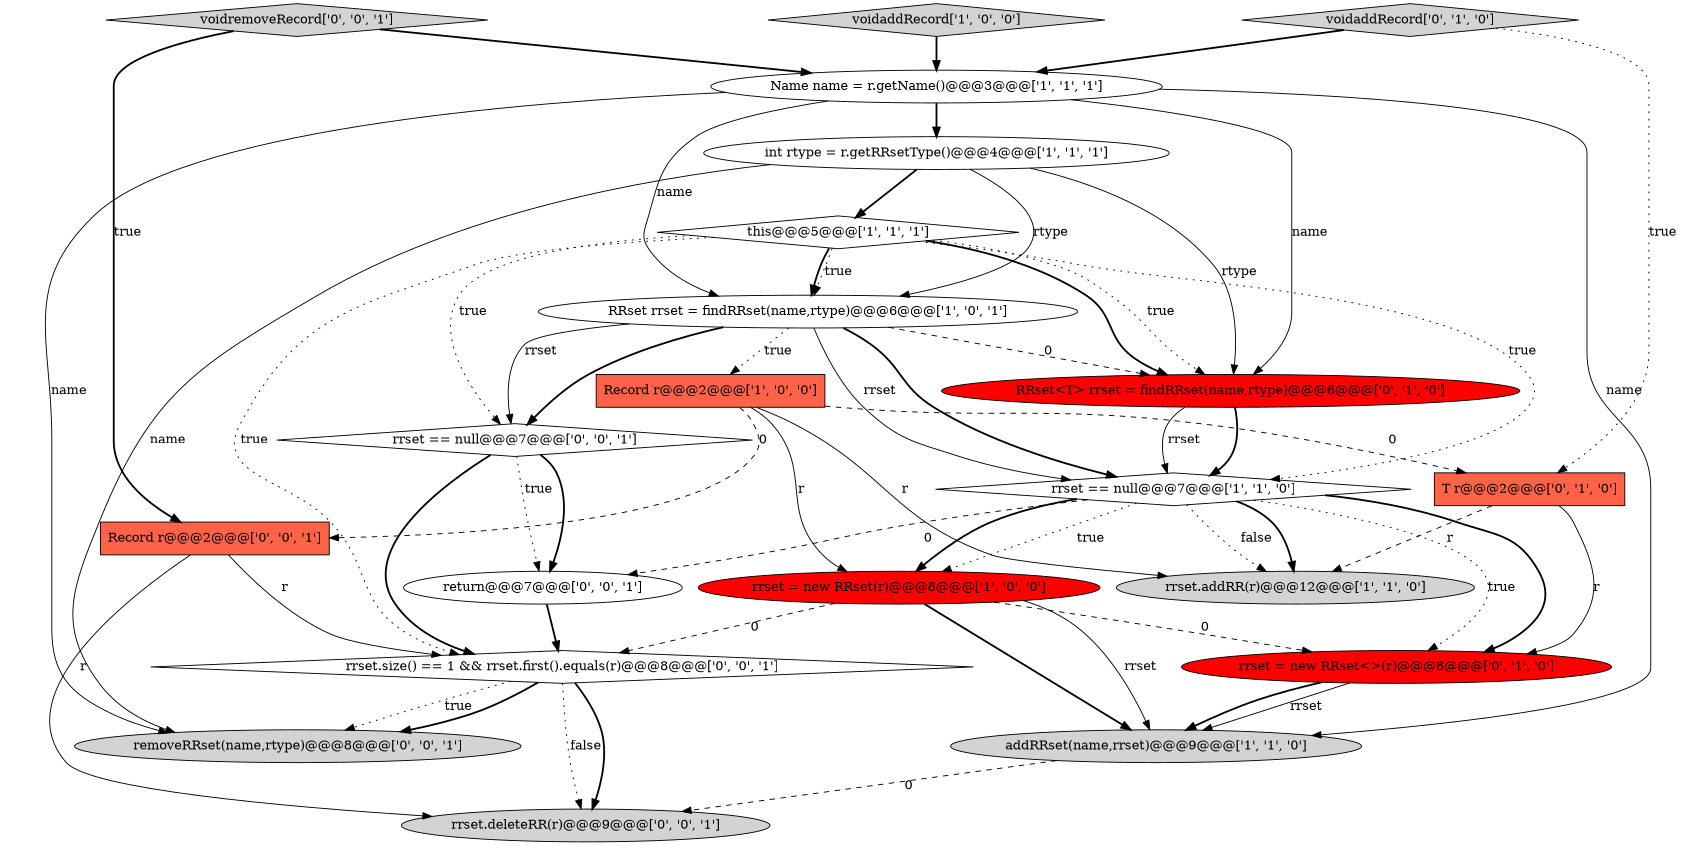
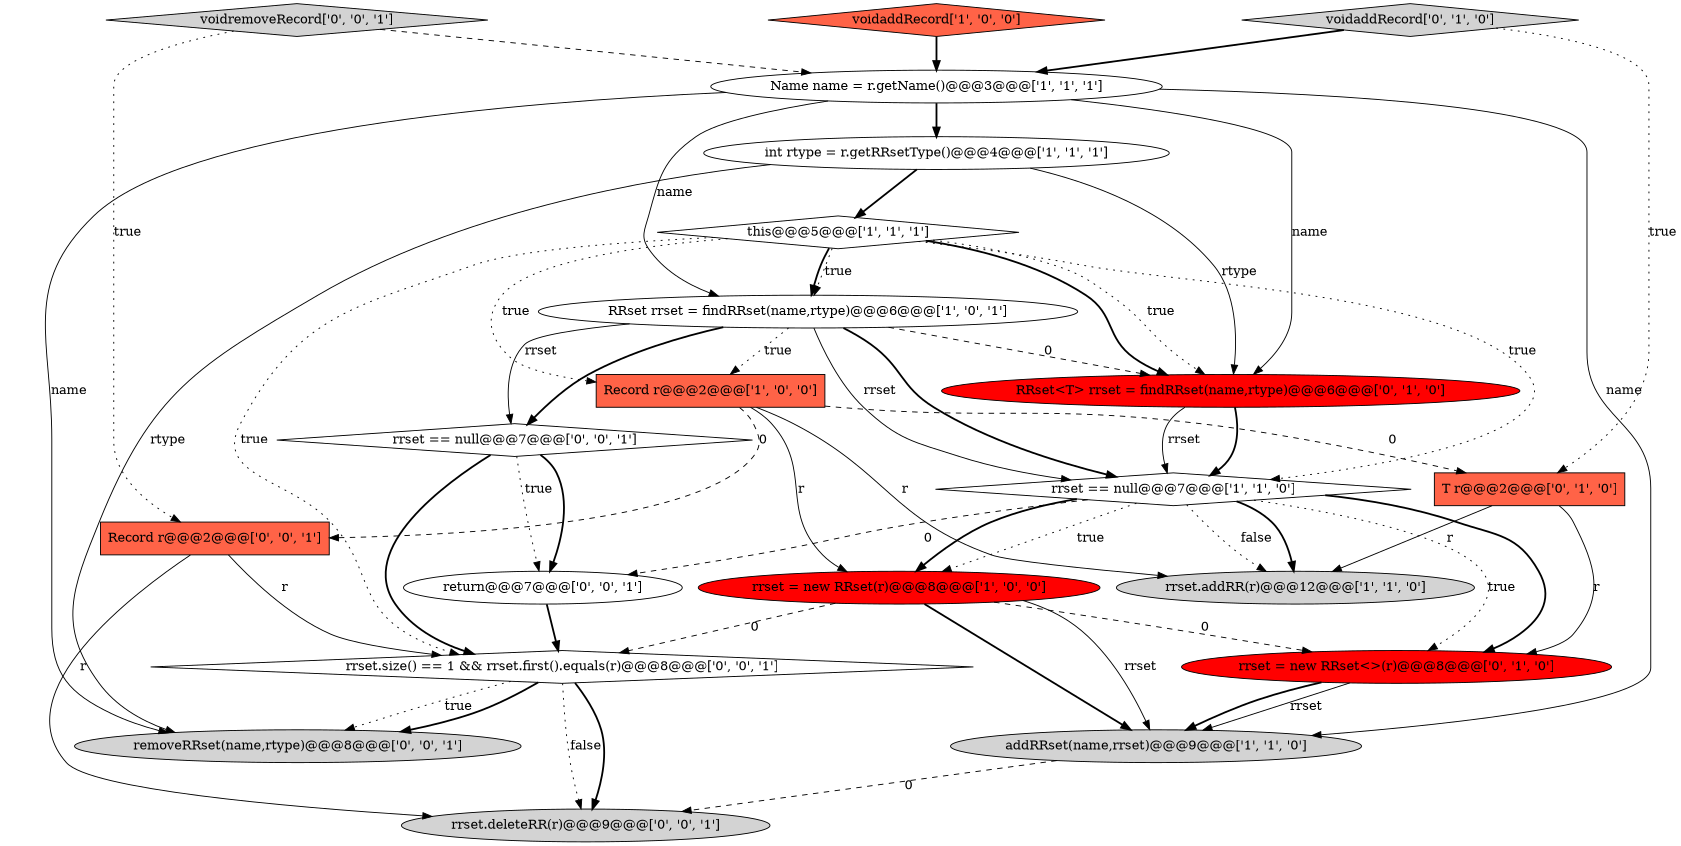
(937, 20) -> (937, 20)
(591, 51) -> (591, 51)
(114, 245) -> (114, 245)
(1029, 246) -> none
(504, 266) -> (537, 273)
(168, 440) -> (168, 440)
(1409, 540) -> (1409, 540)
